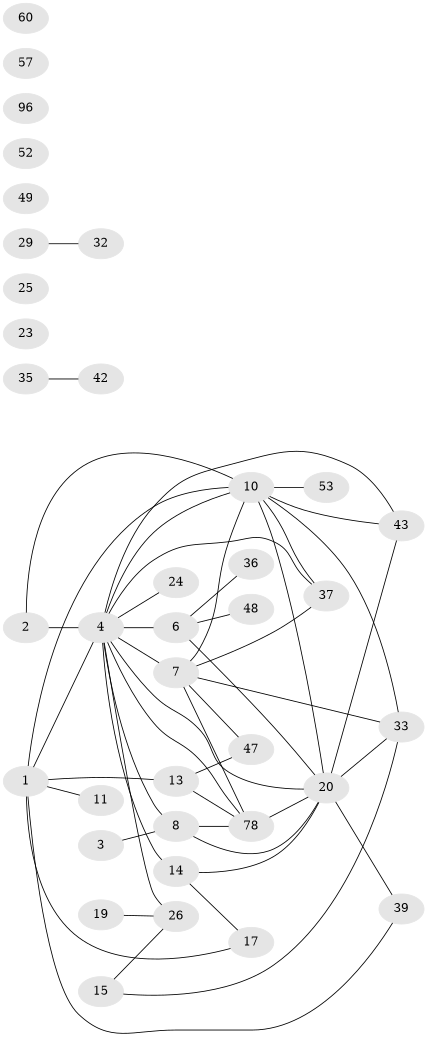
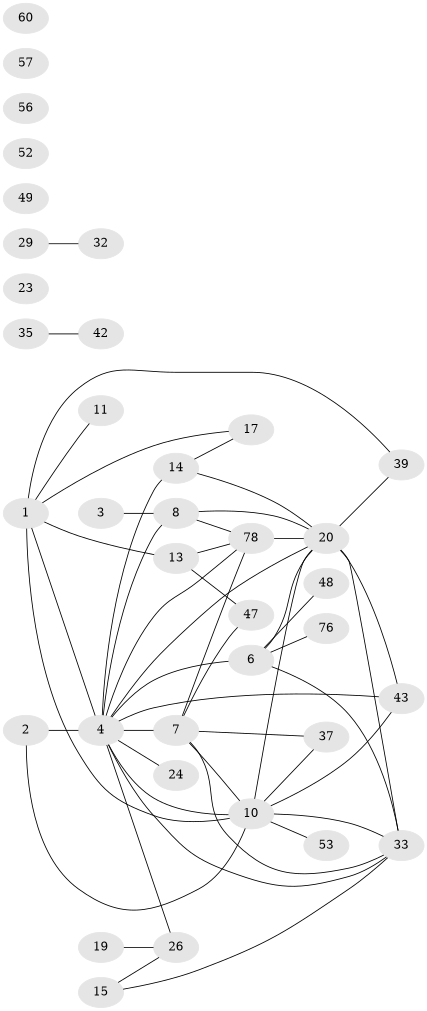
(26, 109) -> (26, 109)
(26, 289) -> none
(206, 544) -> (214, 866)
(251, 564) -> (326, 629)
none -> (360, 729)
